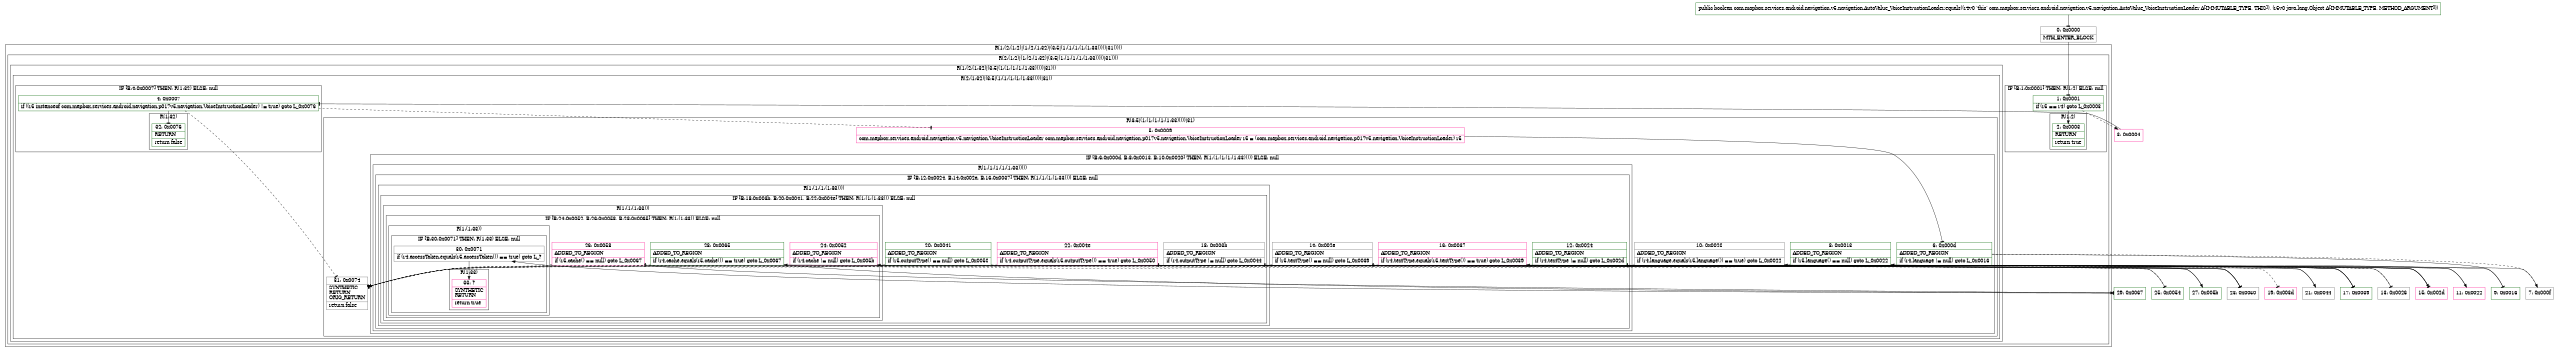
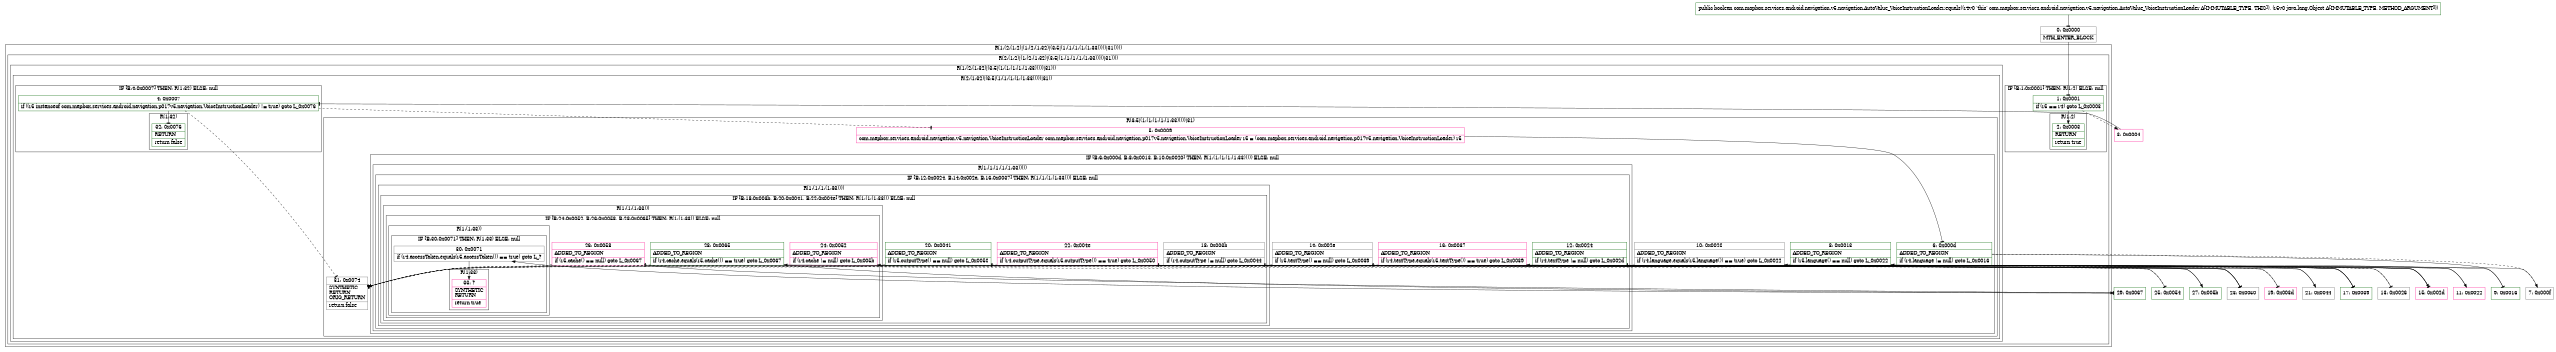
none -> (1640, 266)
